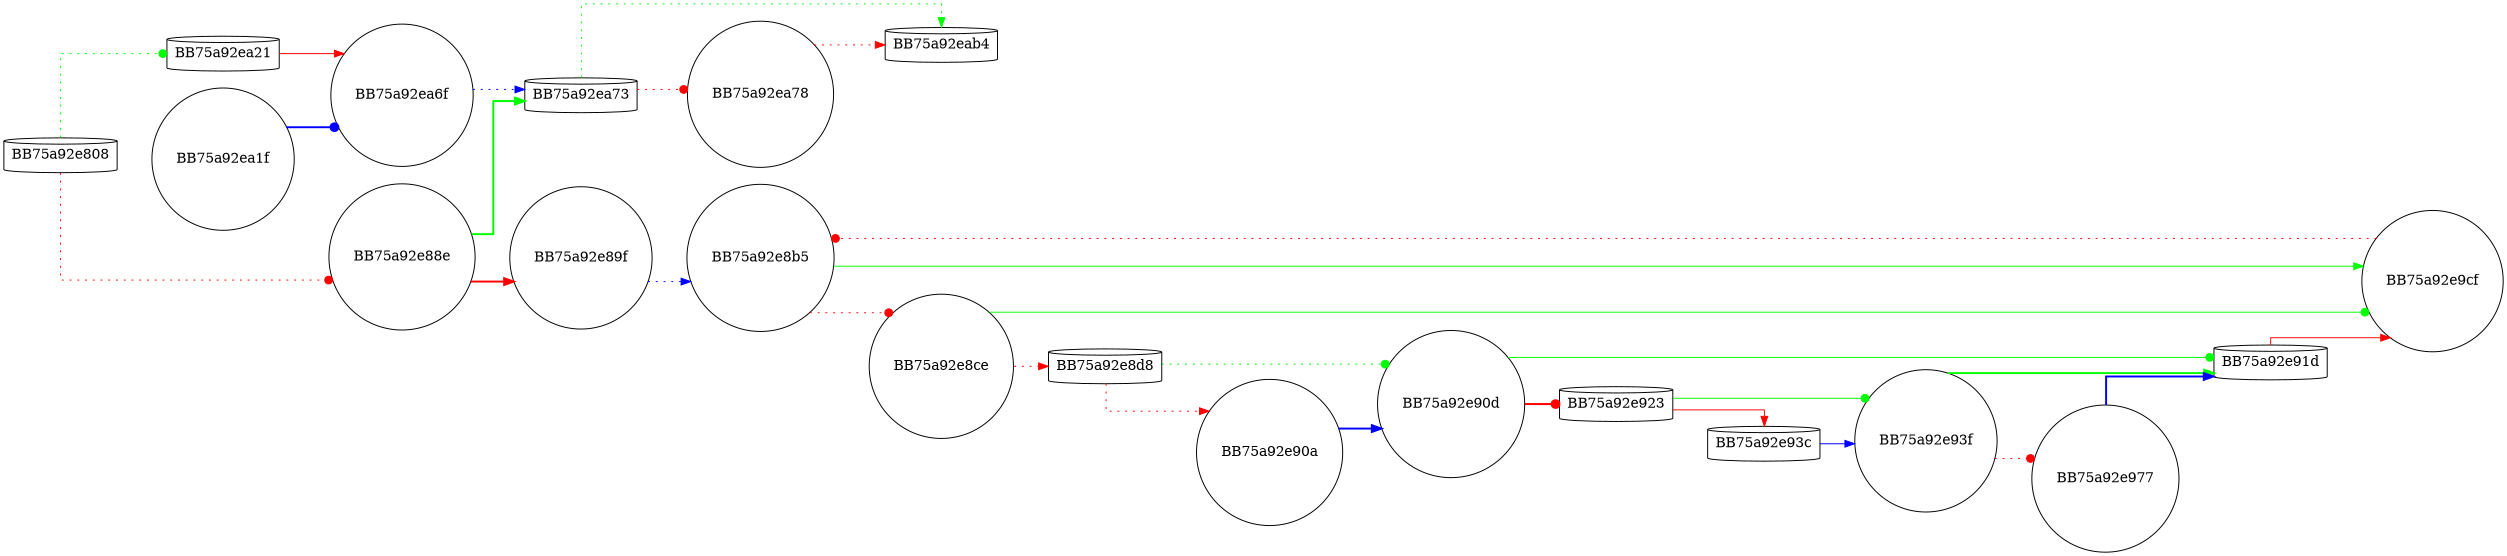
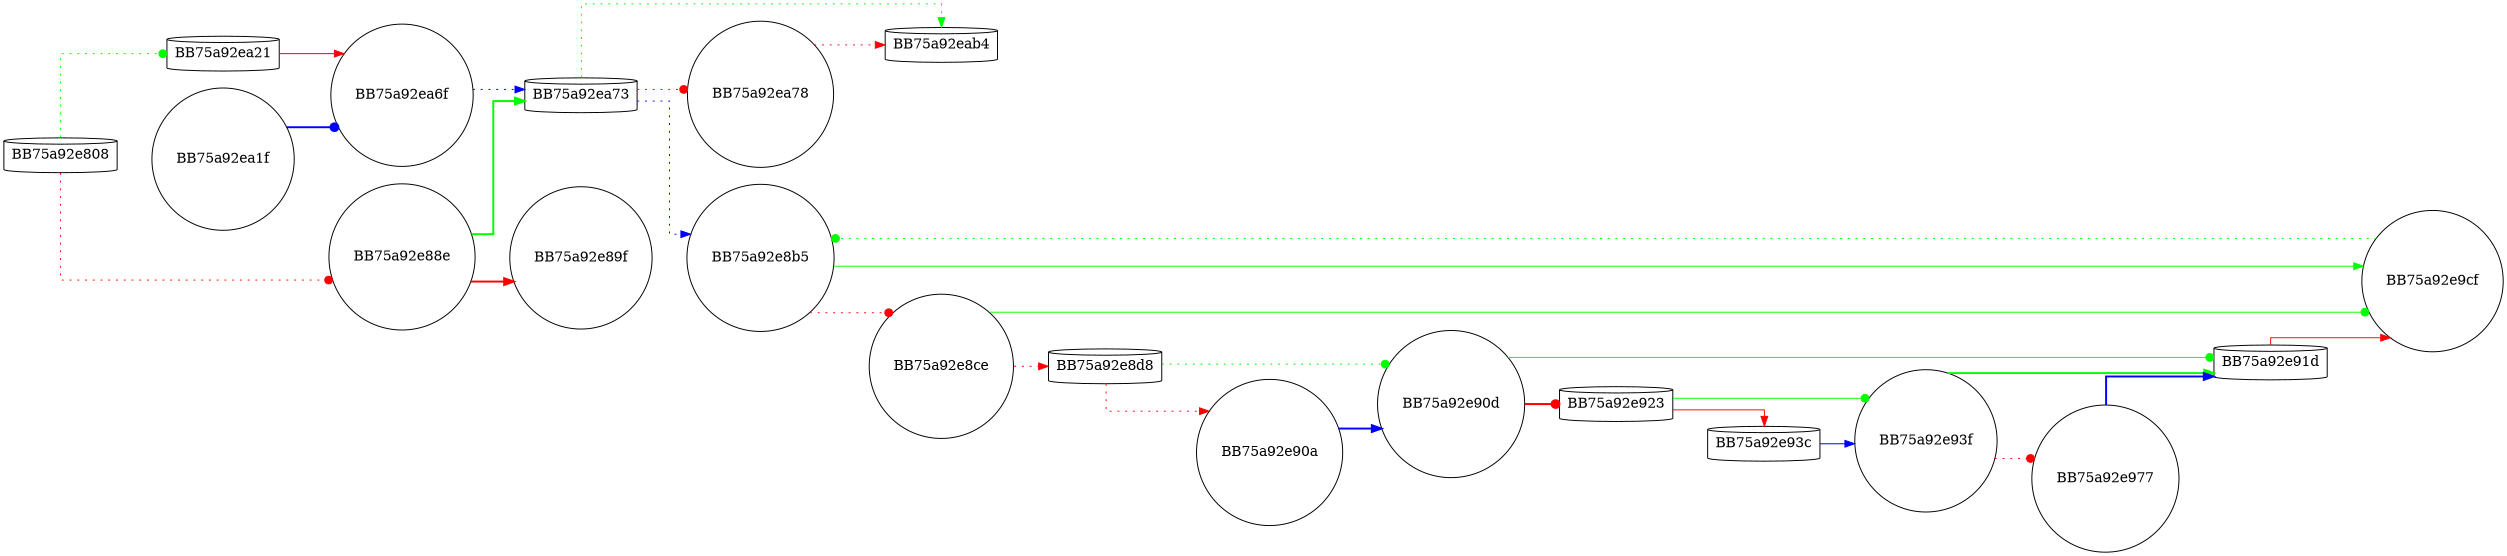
(1608, 238) -> (1608, 238)
(665, 282) -> (669, 157)
